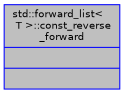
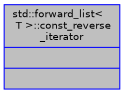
(62, 37) -> (62, 37)
